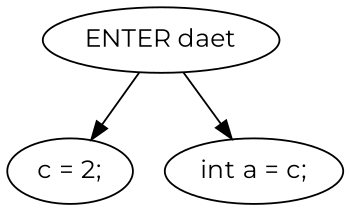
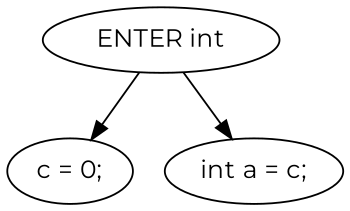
(161, 40) -> (161, 40)
(70, 171) -> (70, 171)
